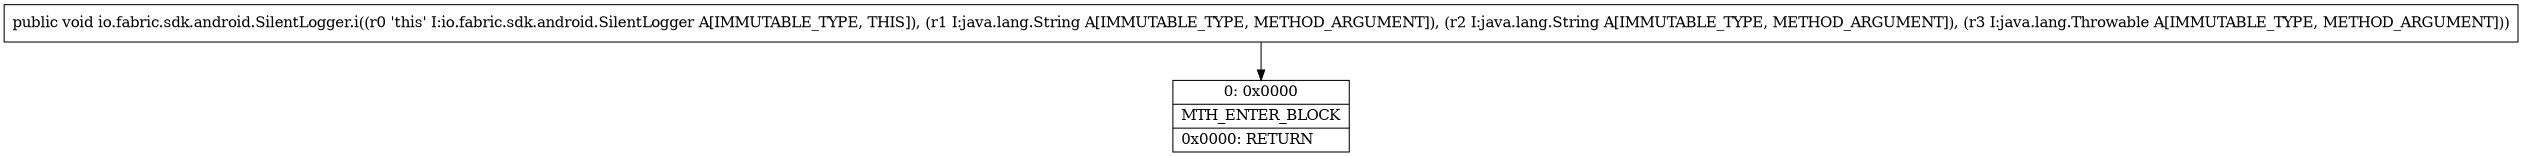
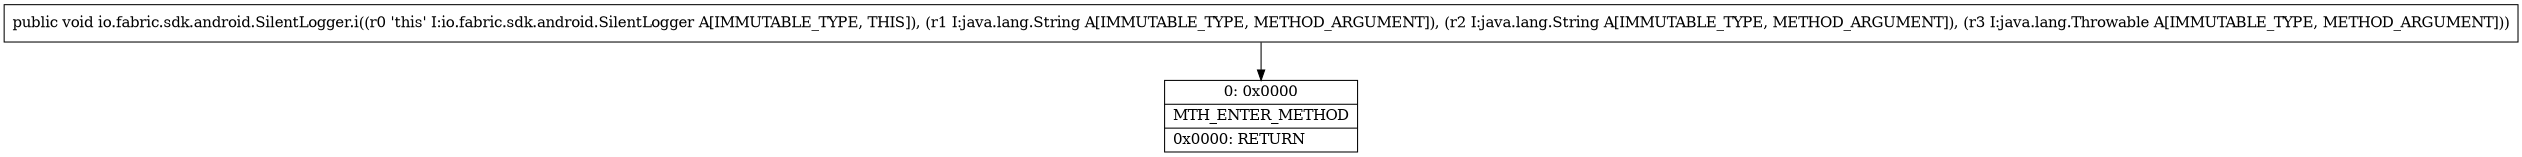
(1261, 116) -> (1261, 116)
